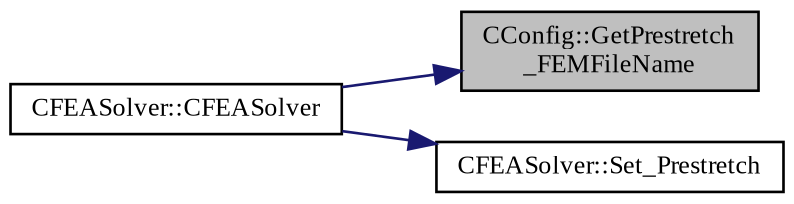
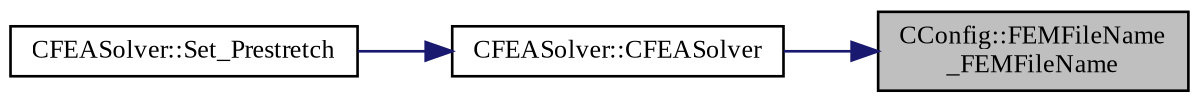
(610, 51) -> (1033, 51)
(376, 136) -> (392, 51)
